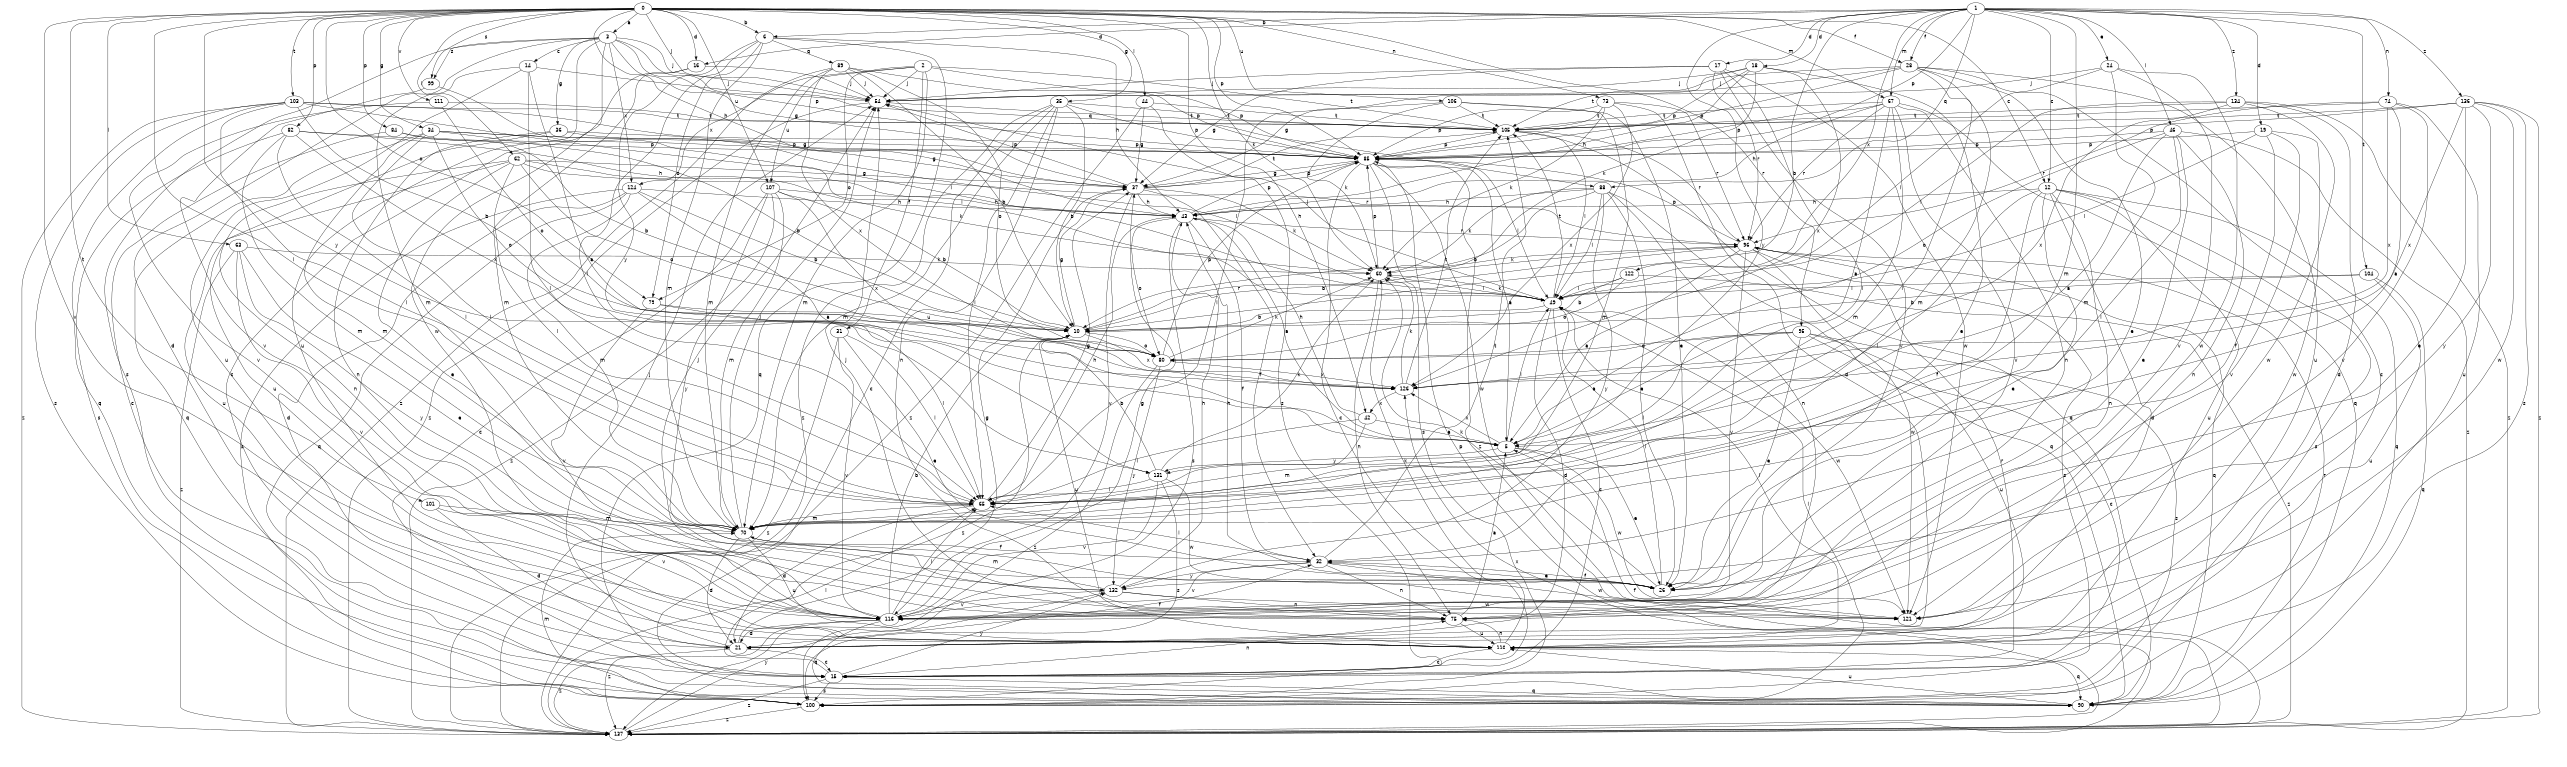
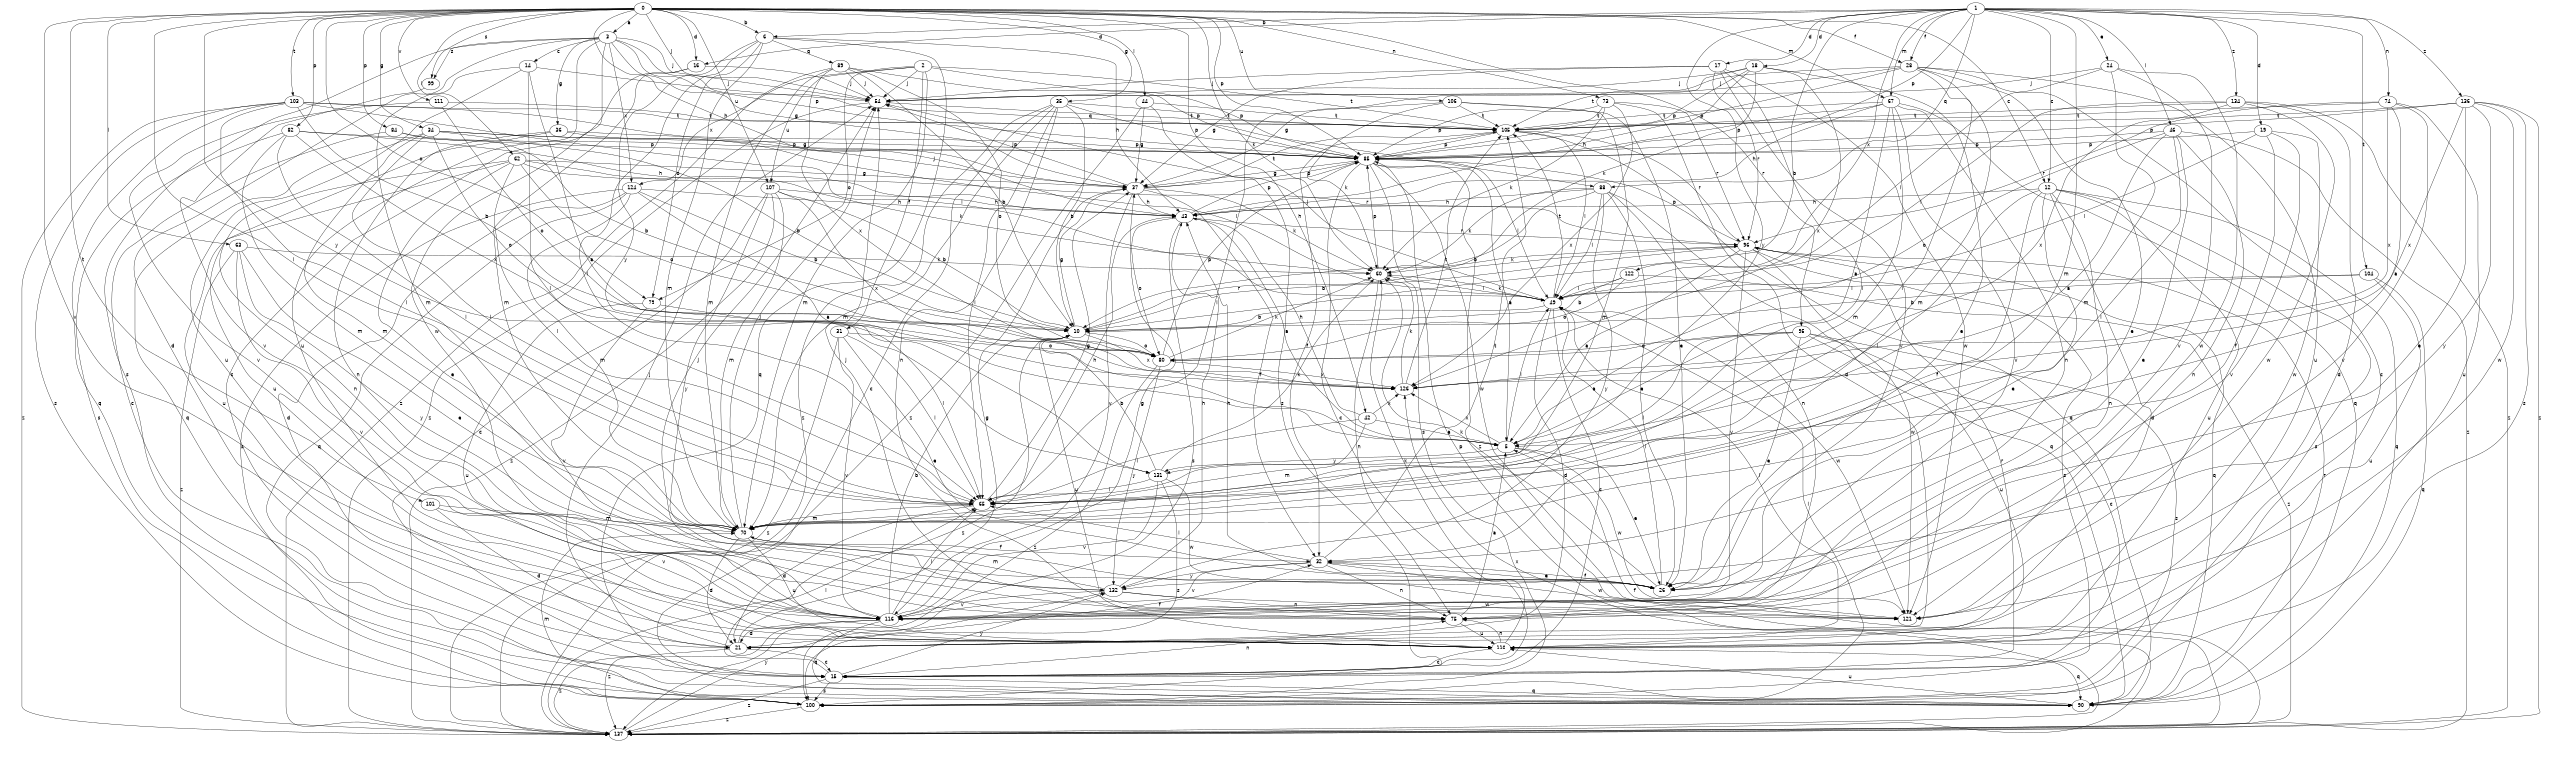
(934, 159) -> (934, 159)
(1810, 164) -> none
(987, 201) -> none
(873, 314) -> (786, 620)
none -> (985, 344)
(1242, 393) -> (1313, 264)
(1382, 399) -> (1384, 405)
